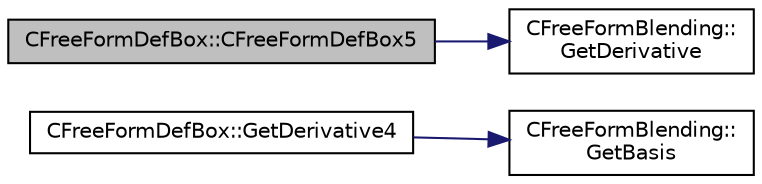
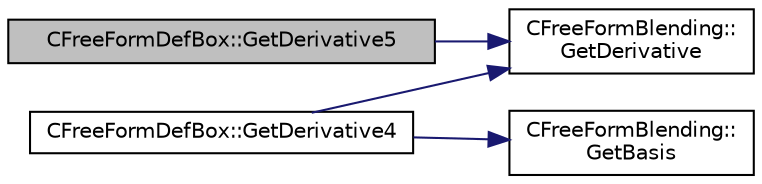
(222, 41) -> (222, 41)
none -> (400, 93)
